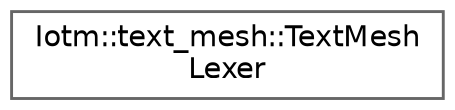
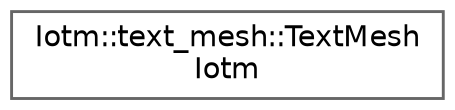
(227, 55) -> (227, 55)
